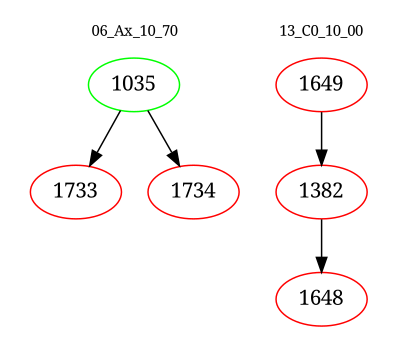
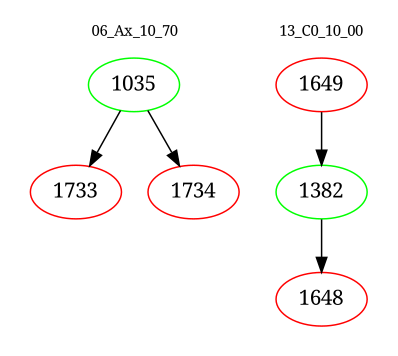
(322, 192) -> (322, 192)
